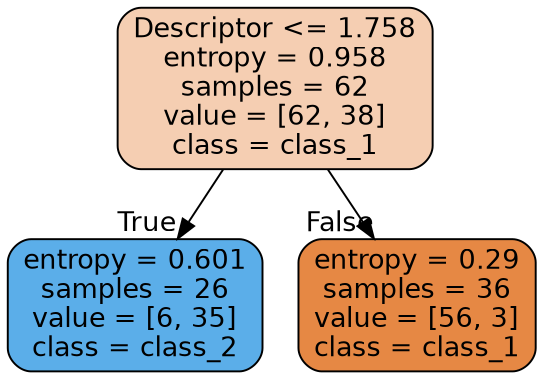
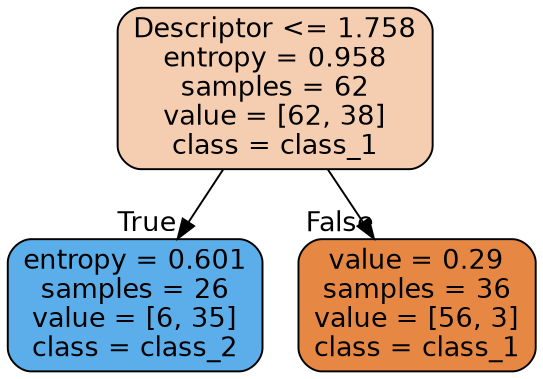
(417, 305) -> (417, 305)
